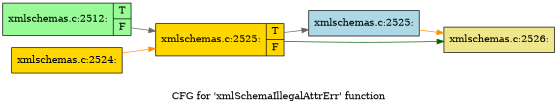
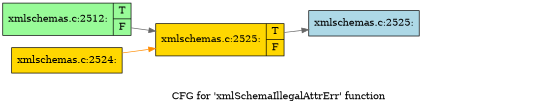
(499, 40) -> none
